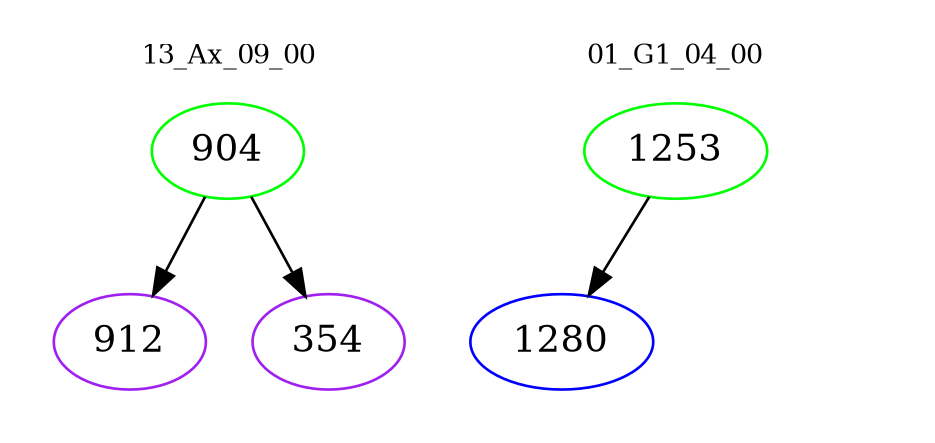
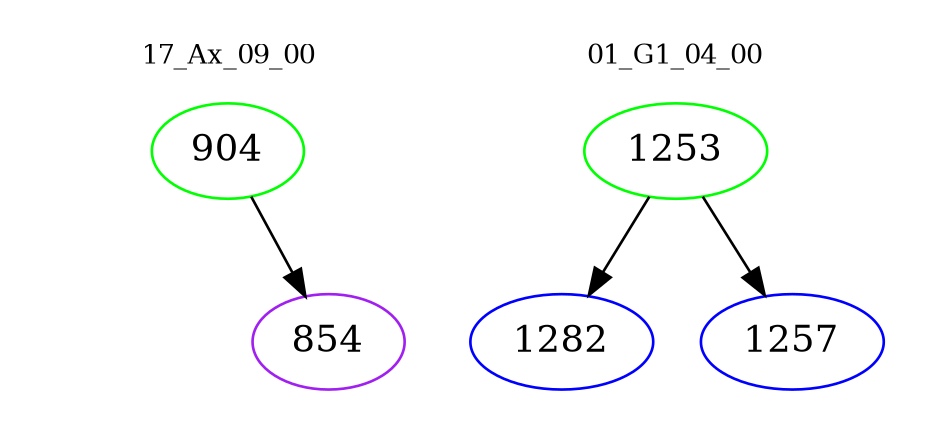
(229, 57) -> (229, 57)
(130, 342) -> none
(329, 342) -> (329, 342)
(562, 342) -> (562, 342)
none -> (792, 342)
